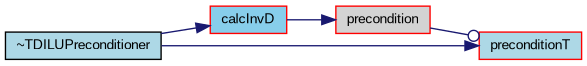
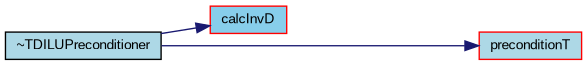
(383, 20) -> none
